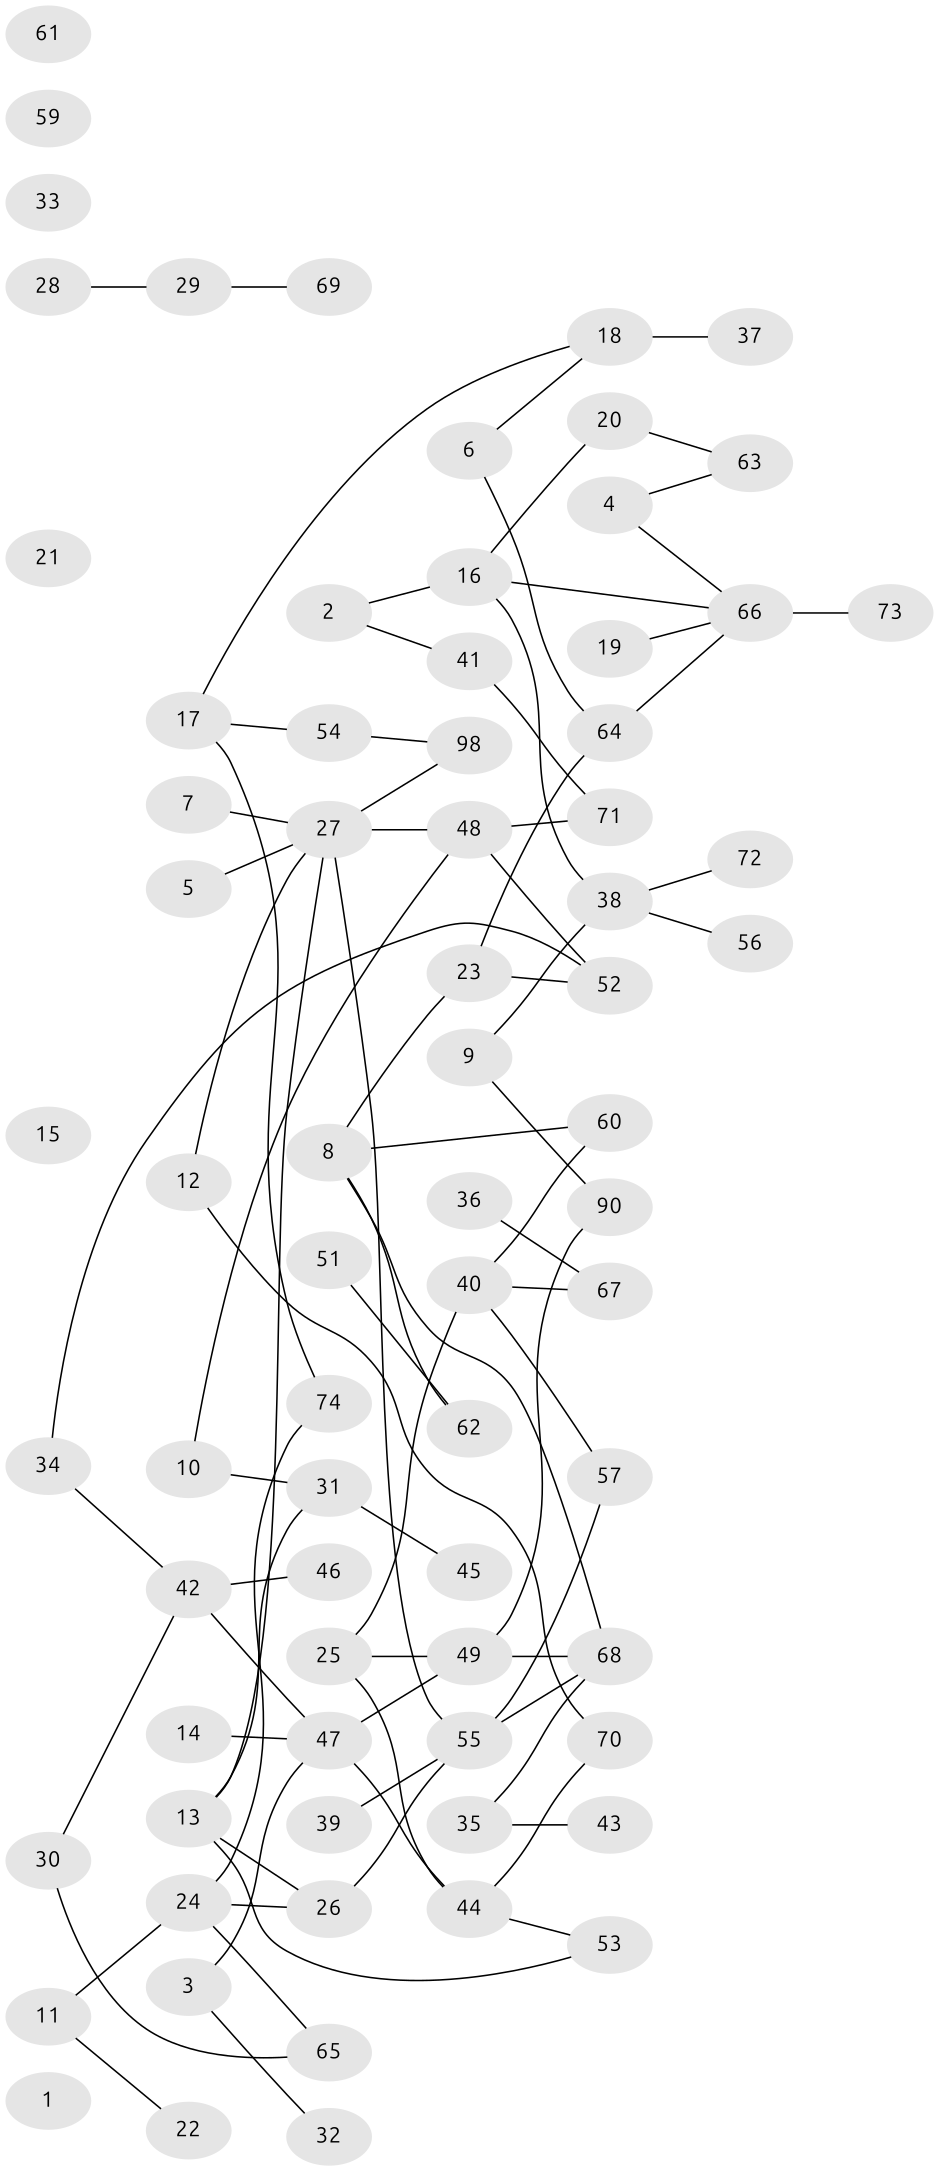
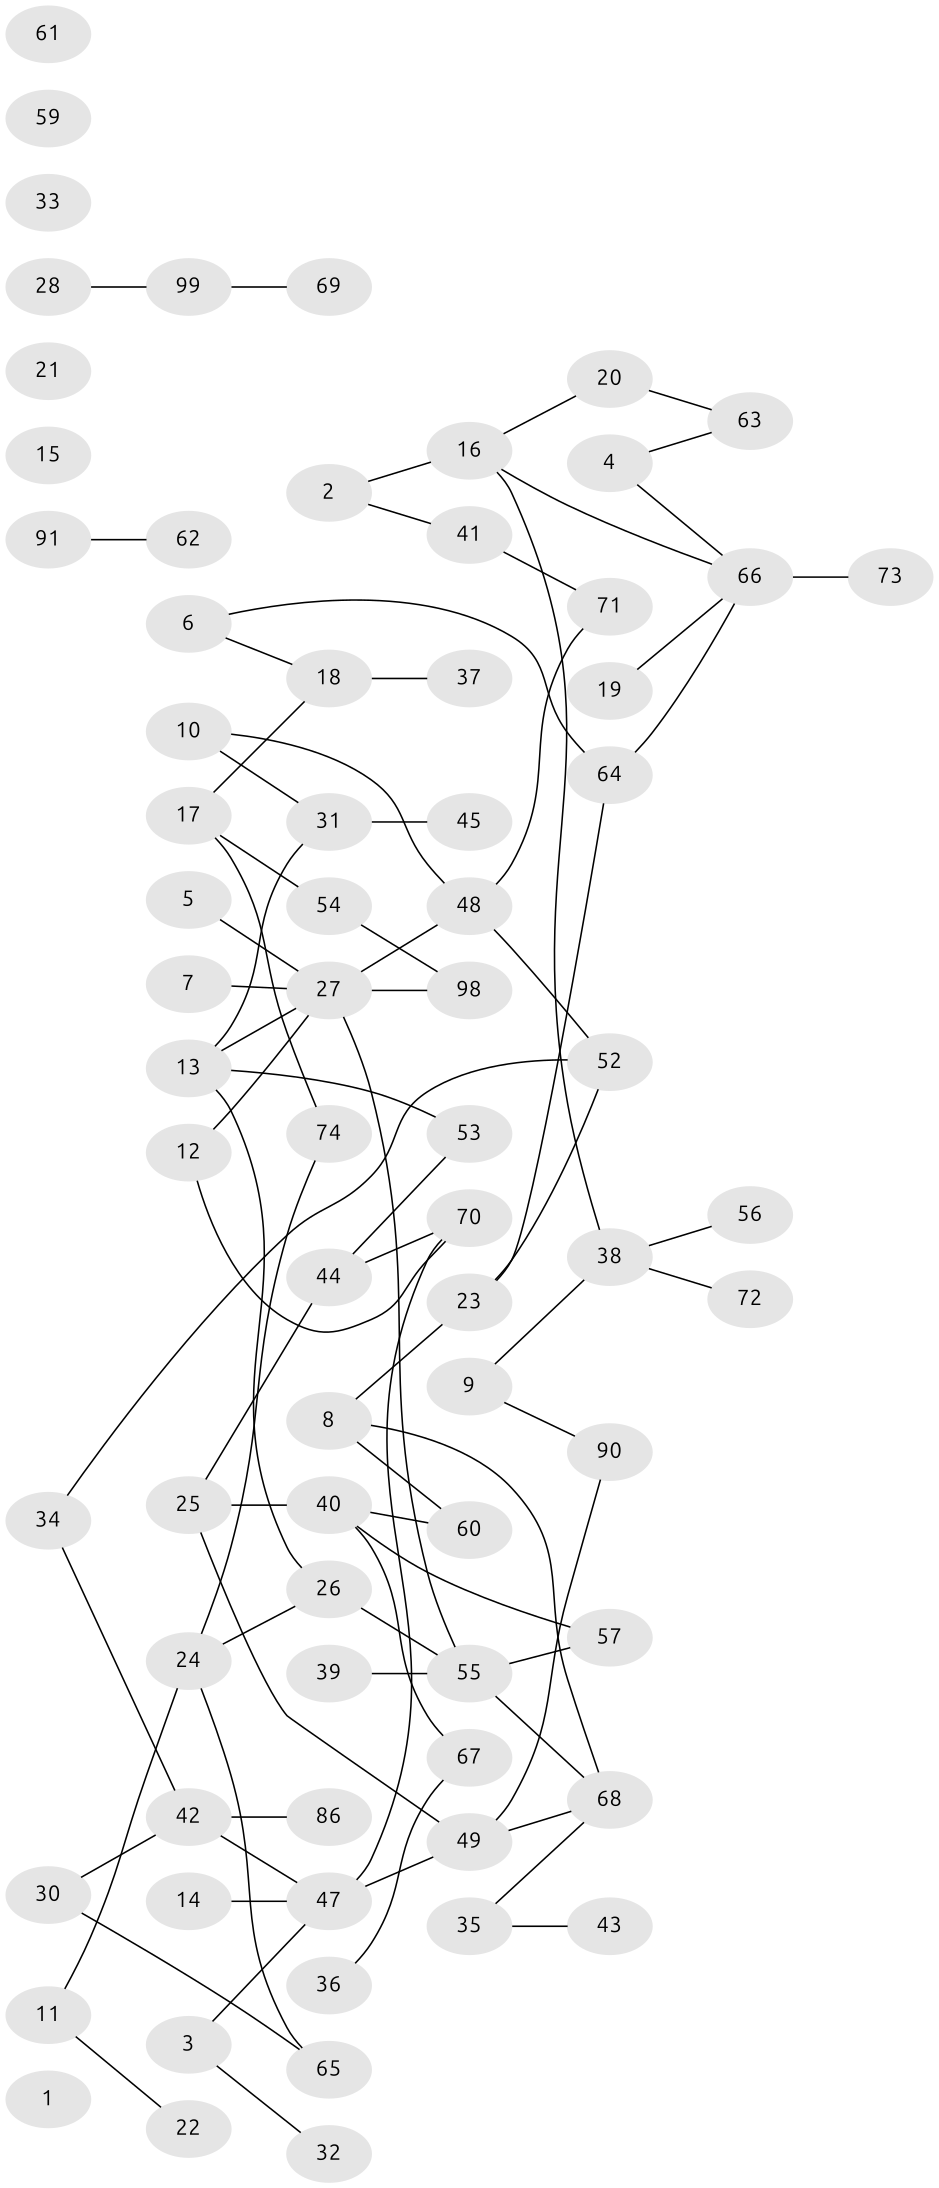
(189, 287) -> (189, 287)
(329, 1260) -> (48, 540)
(399, 1304) -> none
(329, 1572) -> (329, 1817)
(394, 1815) -> (402, 1576)
